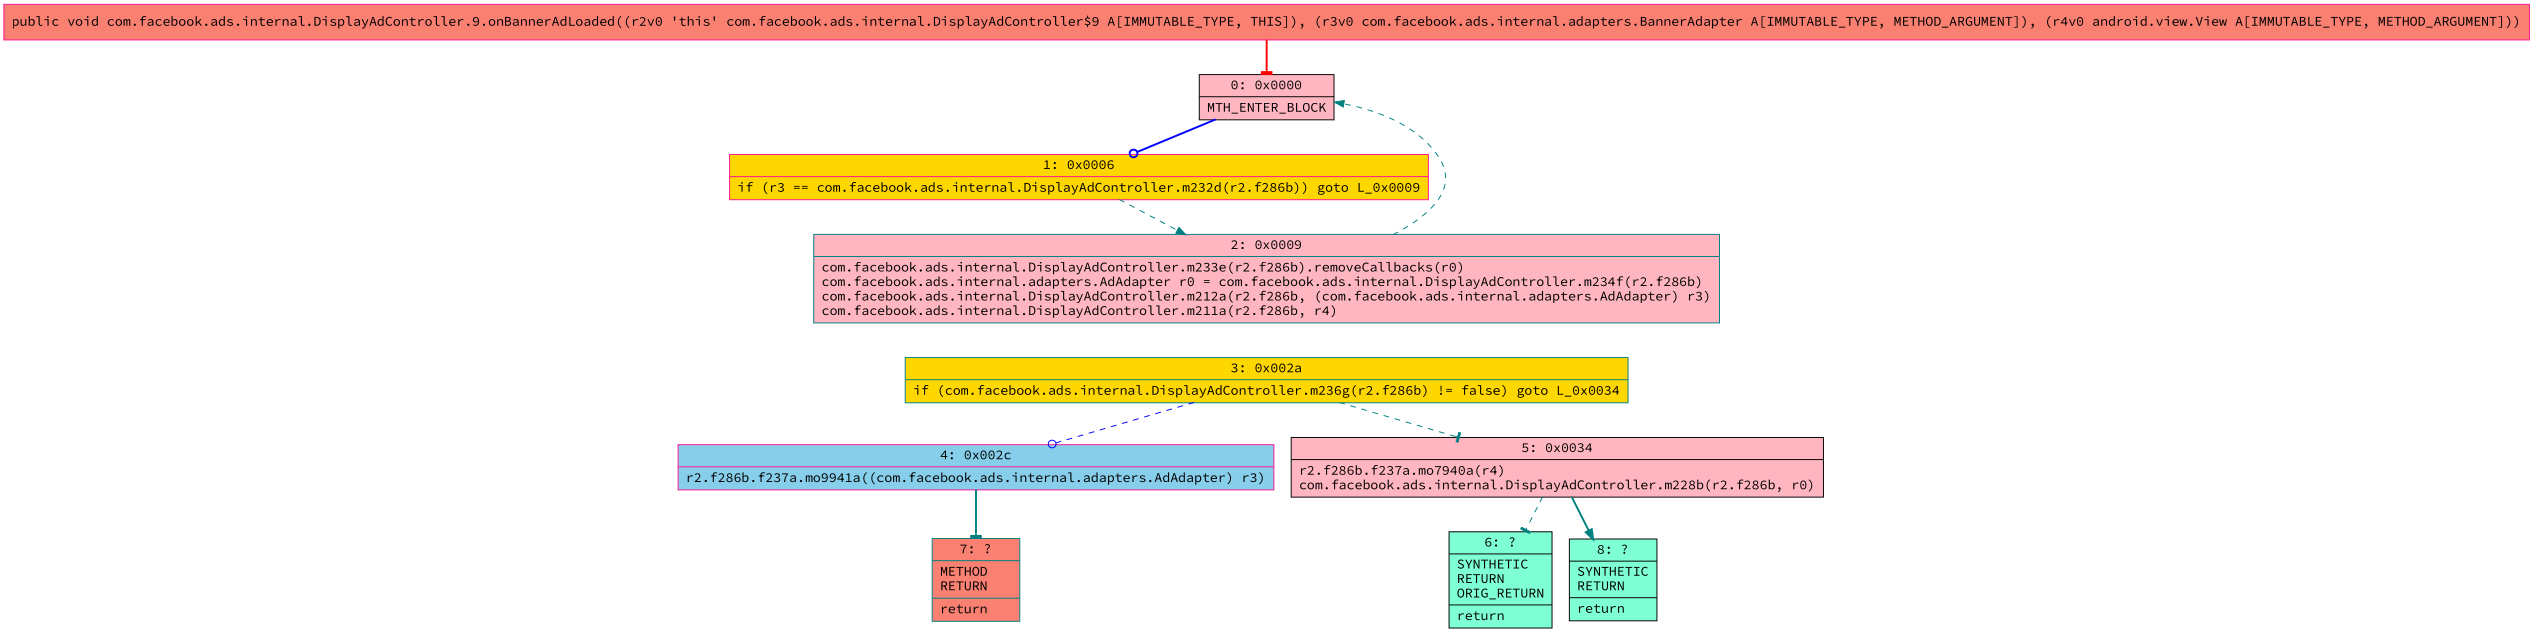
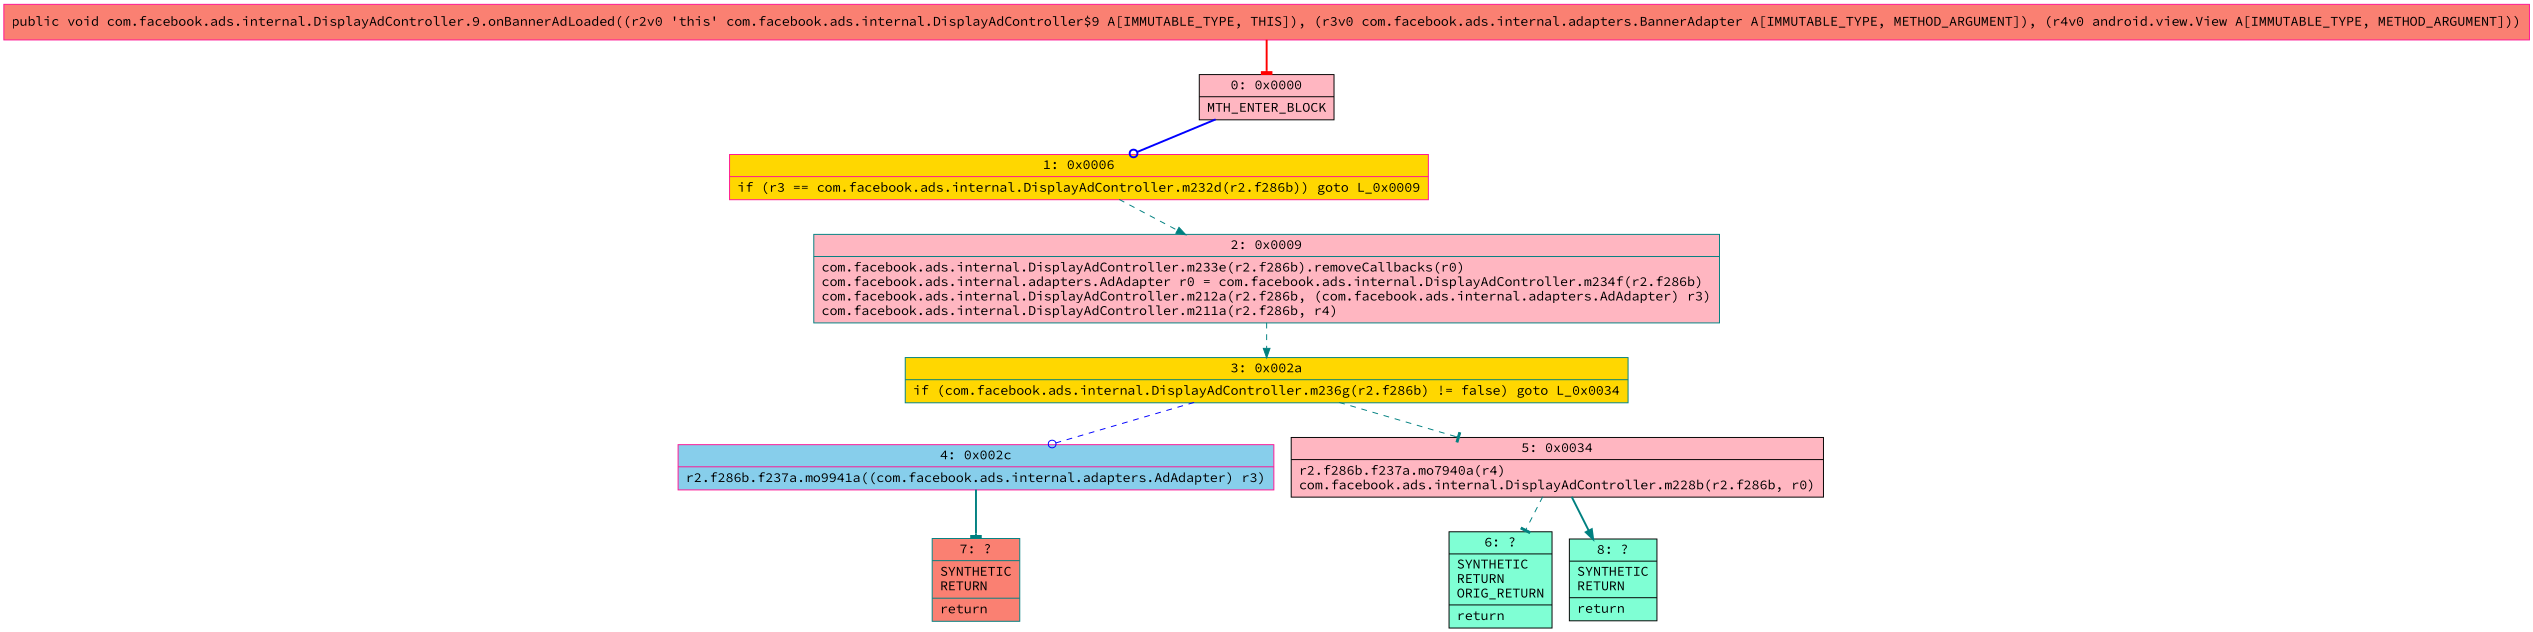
(1436, 154) -> (1267, 335)
(964, 572) -> (976, 572)
